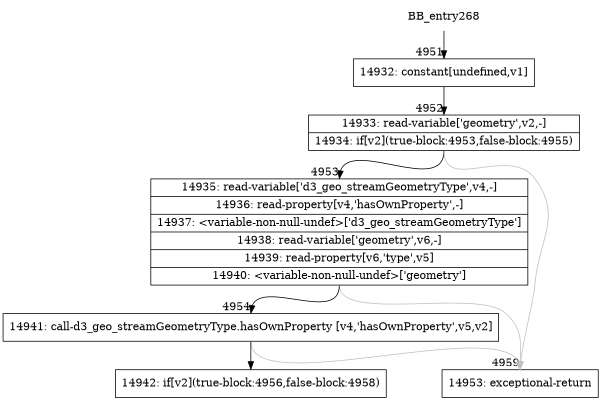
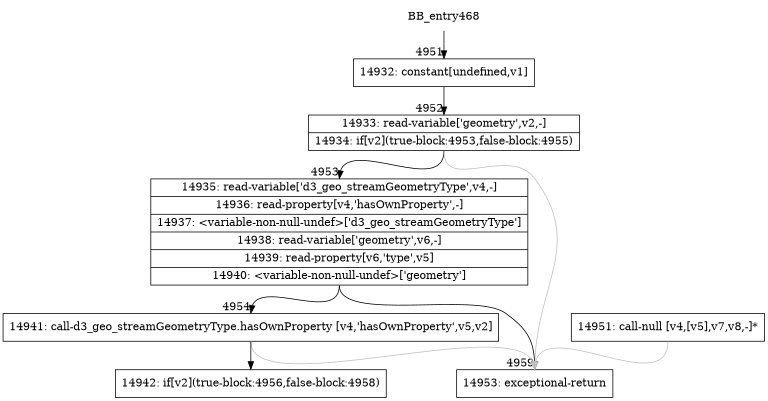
(444, 17) -> (444, 17)
(446, 303) -> (449, 305)
none -> (668, 327)
